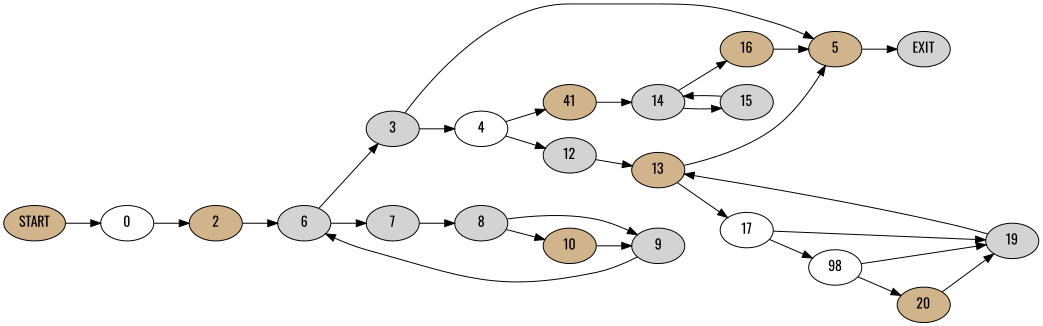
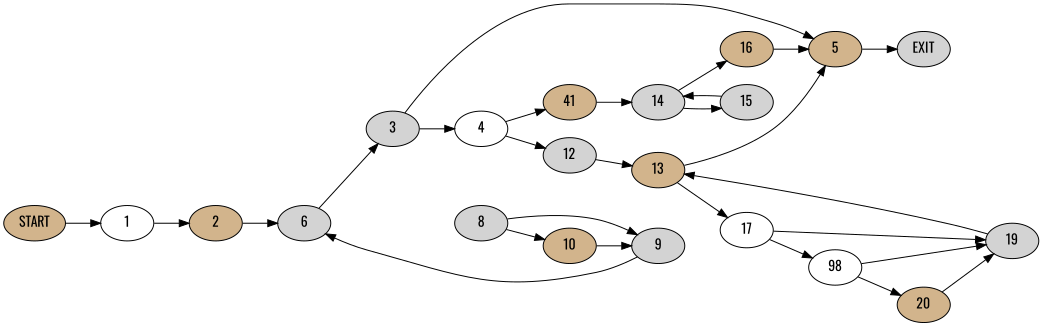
(127, 223) -> (127, 223)
(393, 223) -> none
